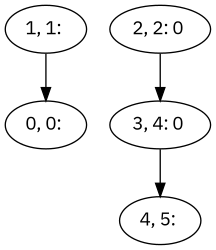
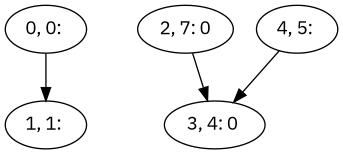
(160, 29) -> (185, 29)
(46, 71) -> (46, 71)
(160, 166) -> (261, 71)
